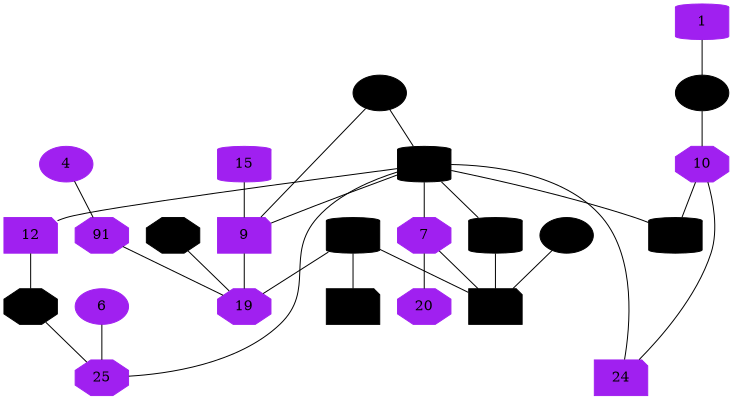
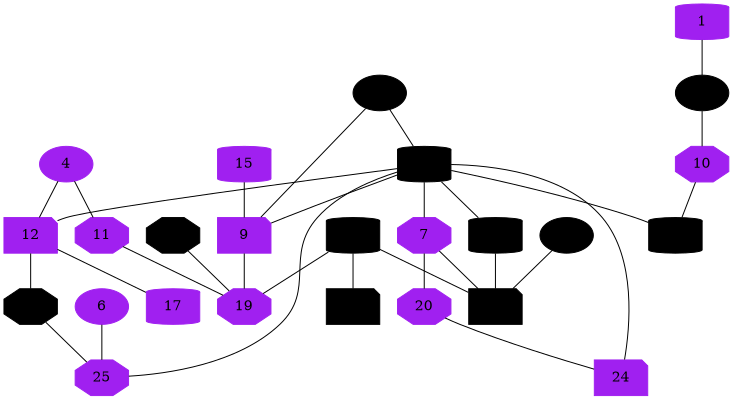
none -> (49, 199)
(102, 235) -> (102, 235)
(700, 279) -> (519, 346)
none -> (173, 307)
